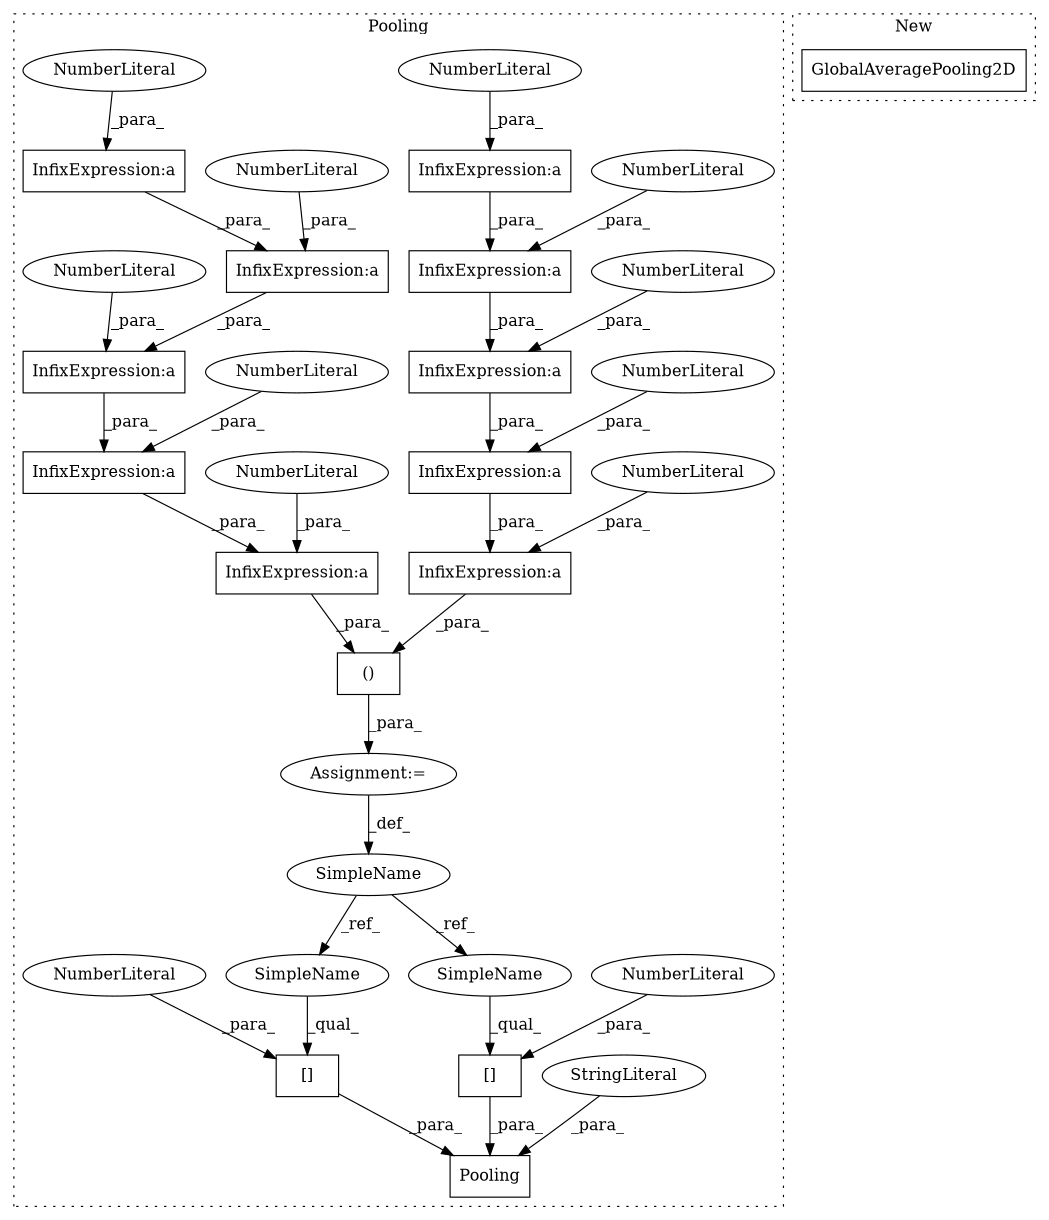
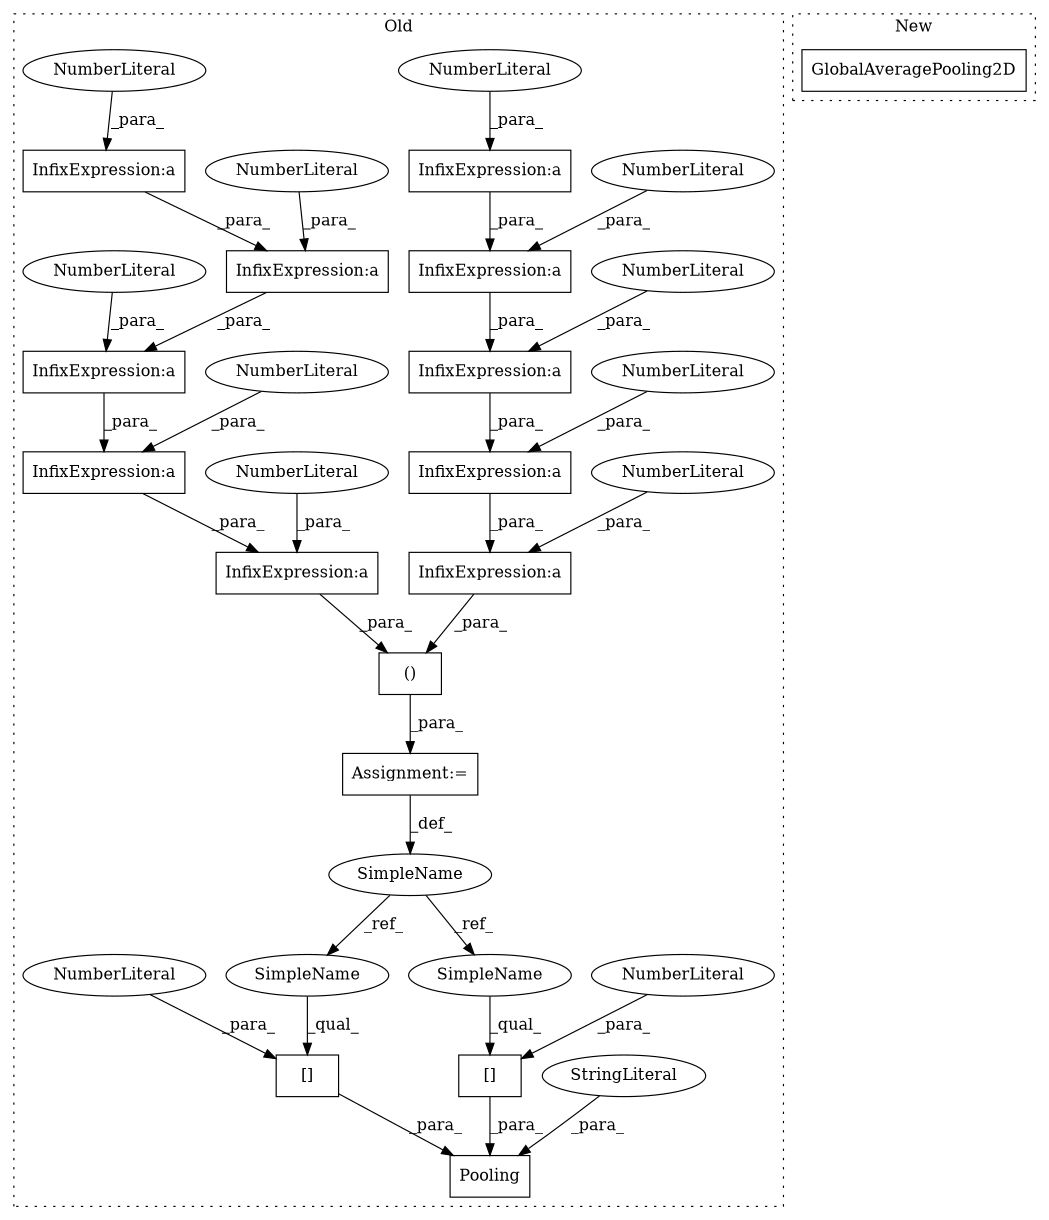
(399, 27) -> (399, 27)
(369, 774) -> (410, 774)
